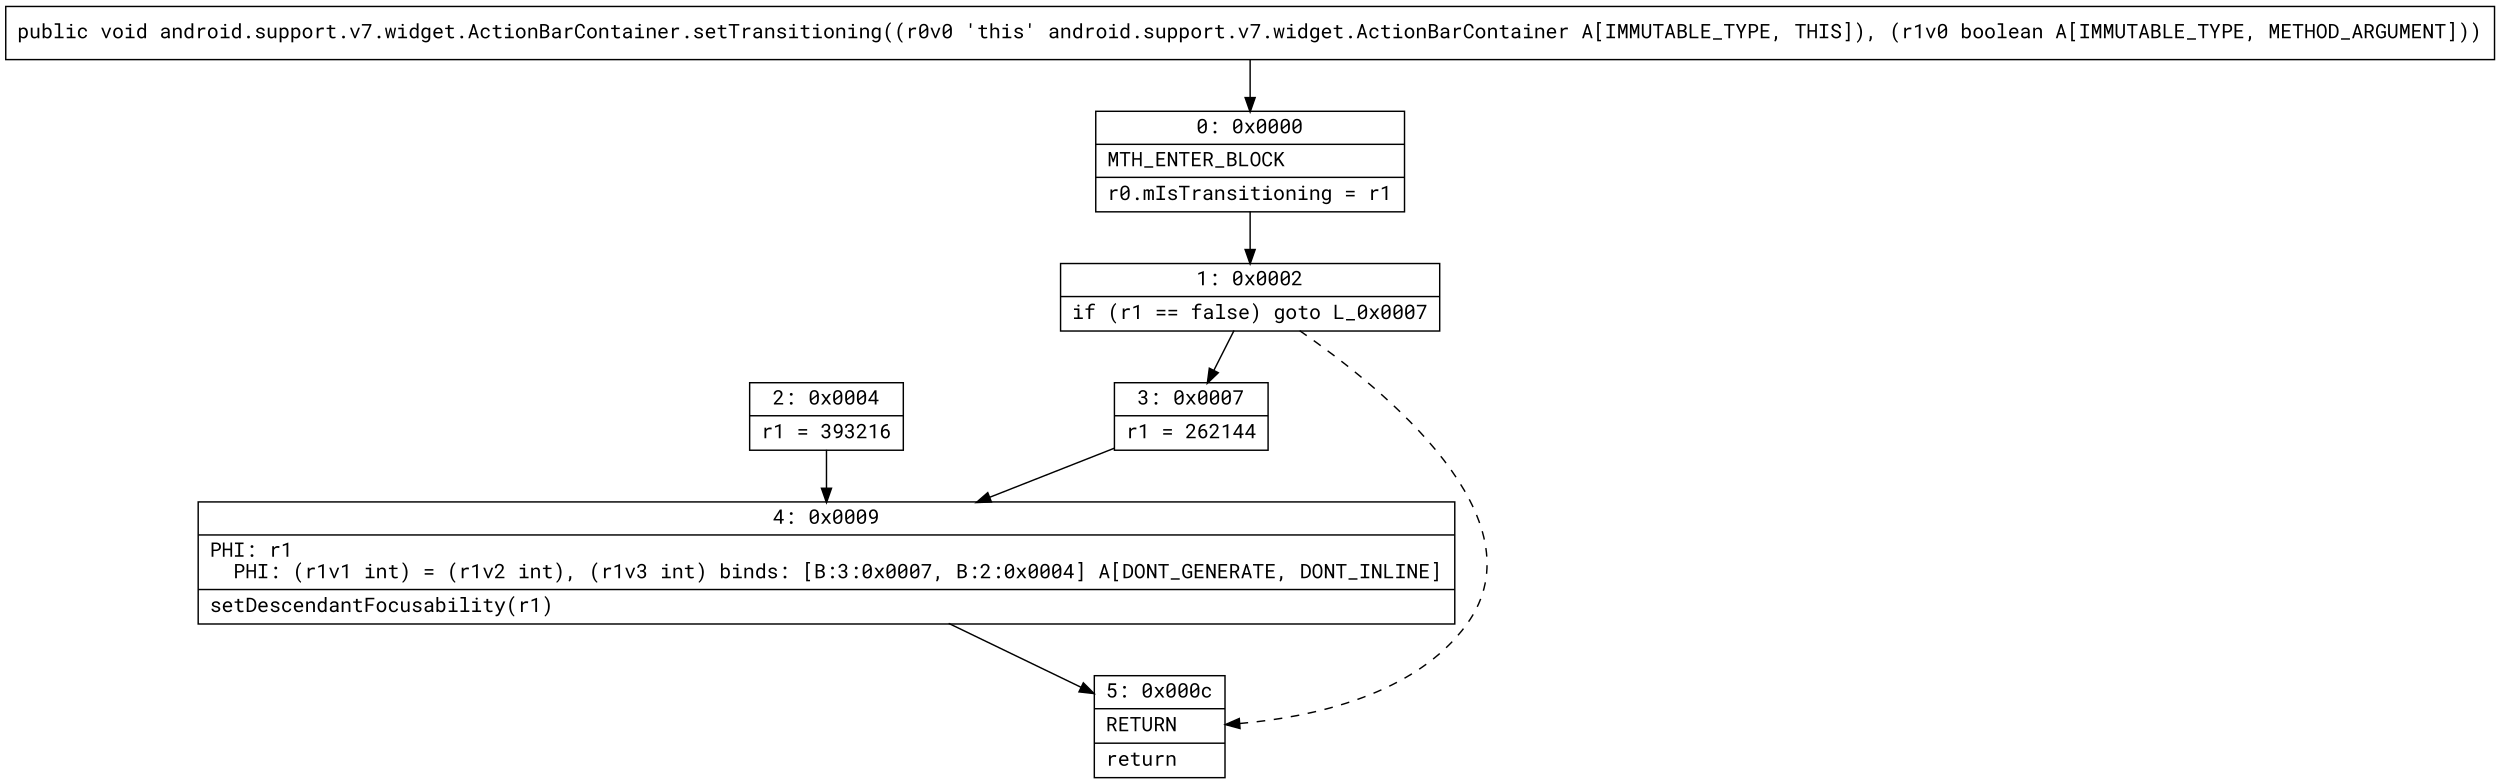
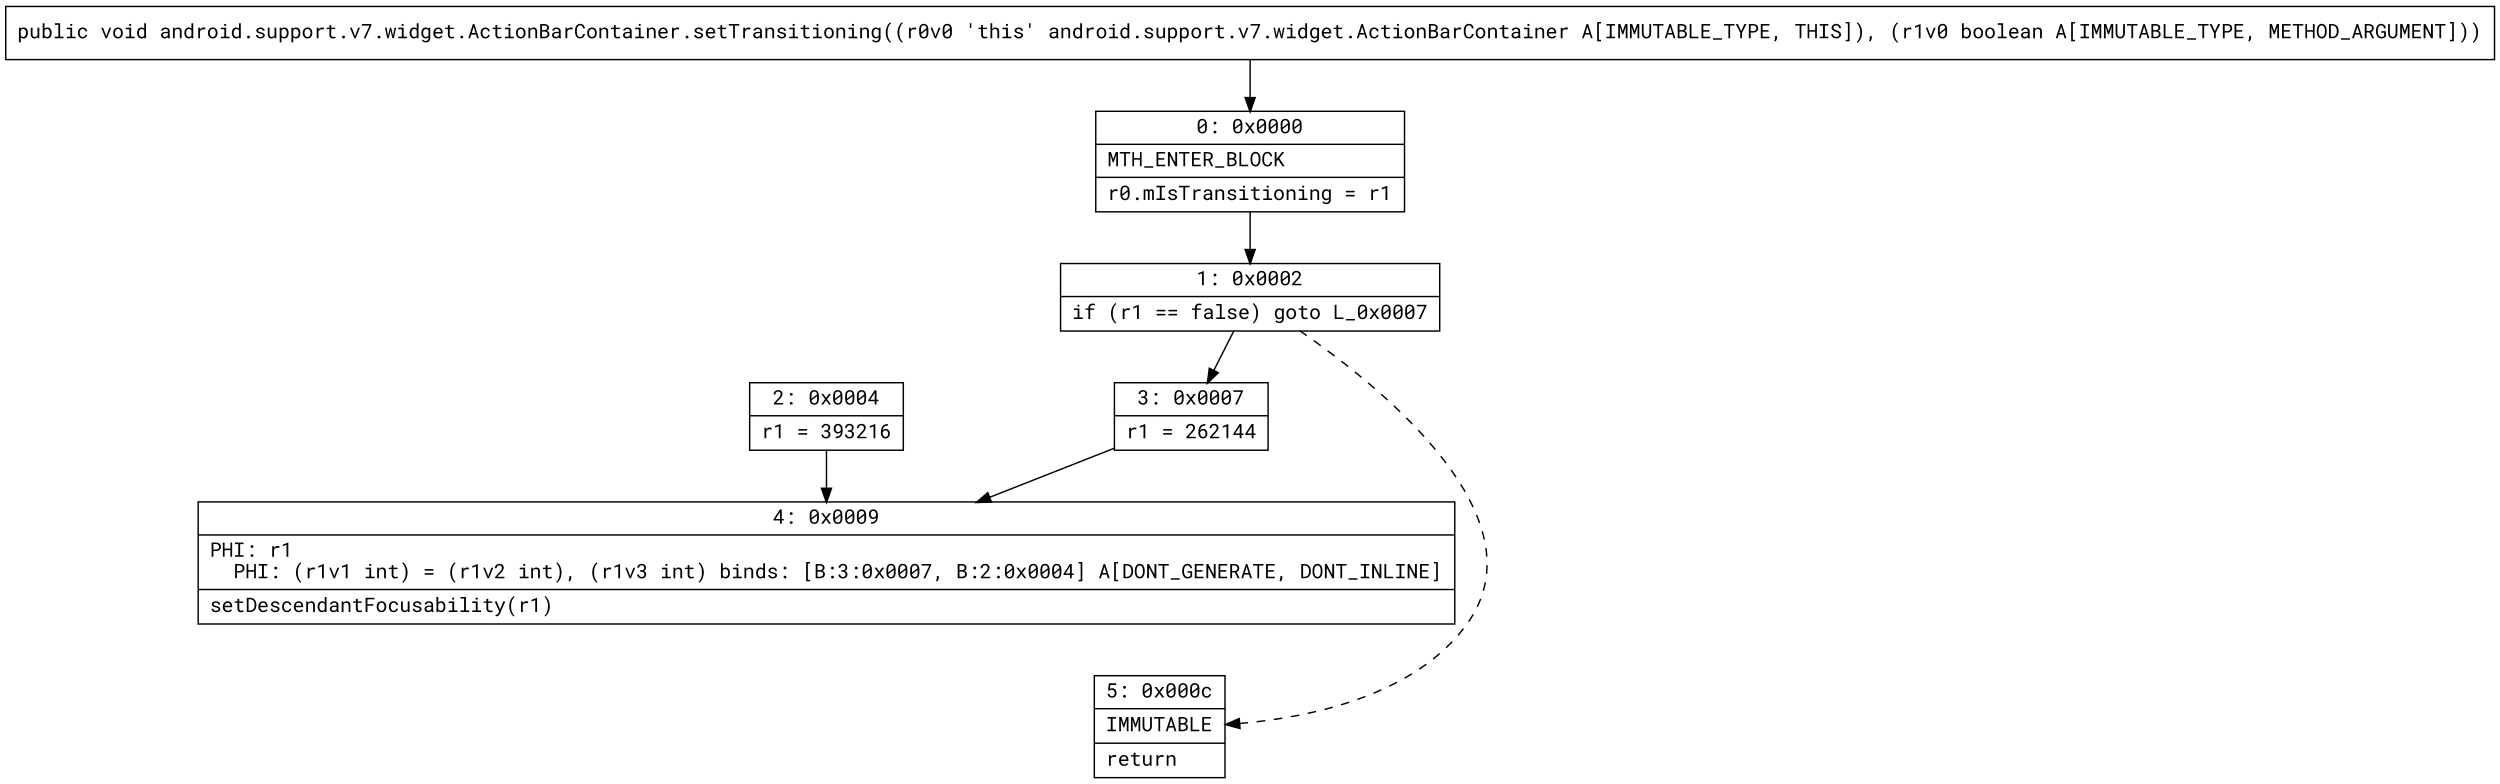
(1015, 655) -> none
(1142, 725) -> (1160, 725)
